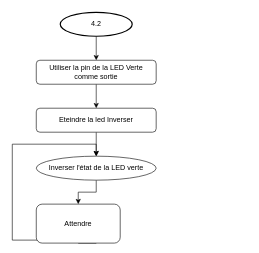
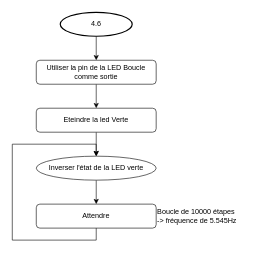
(96, 24) -> (96, 24)
(96, 72) -> (96, 72)
(96, 120) -> (96, 120)
none -> (201, 216)
(78, 224) -> (96, 216)
